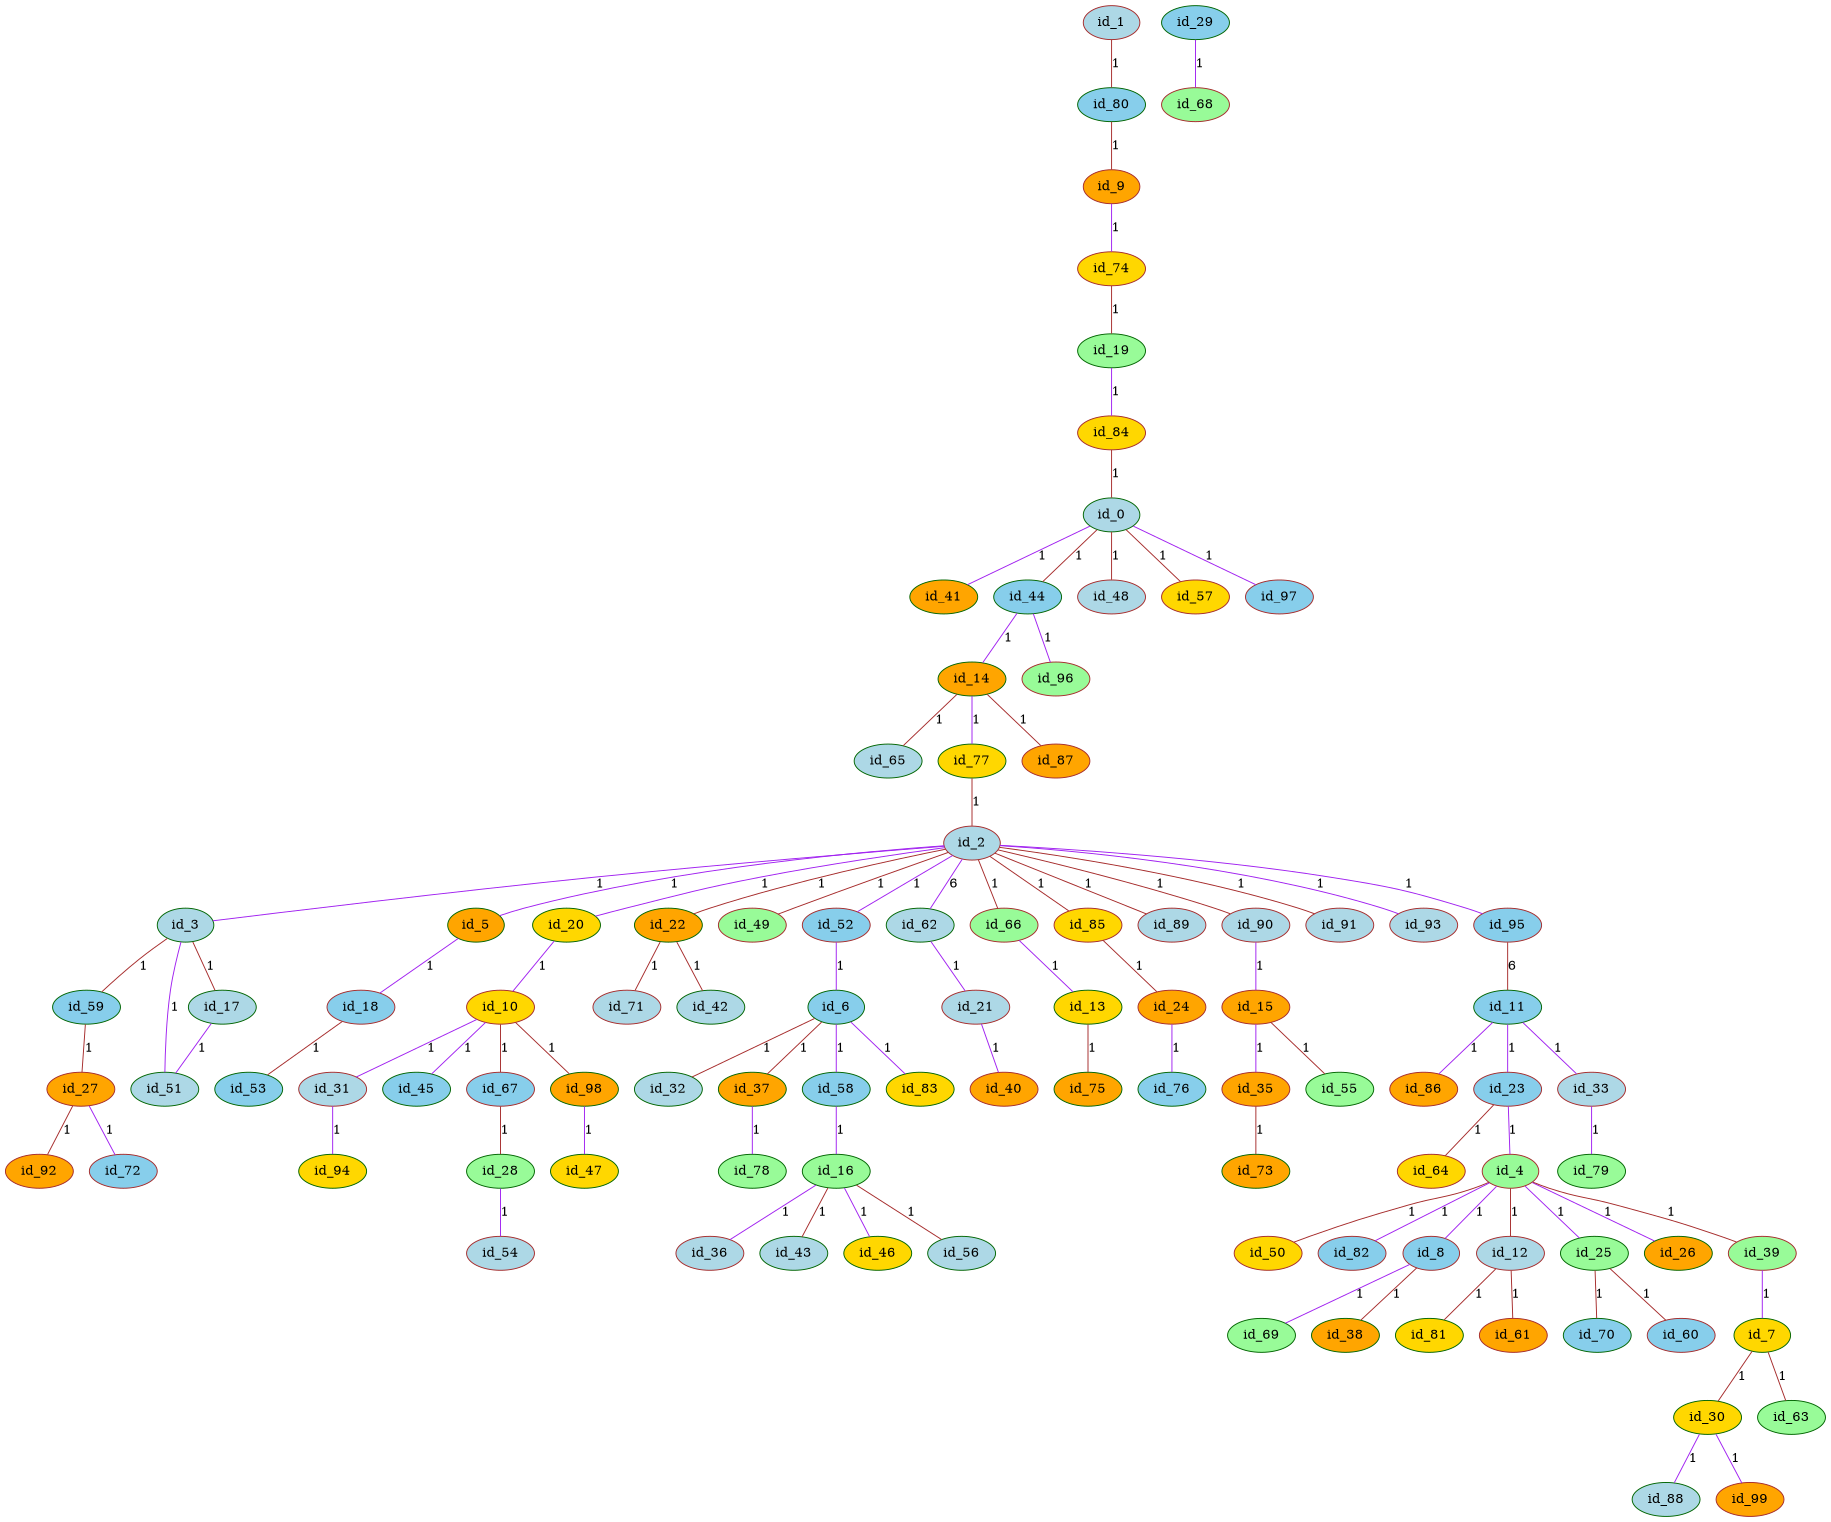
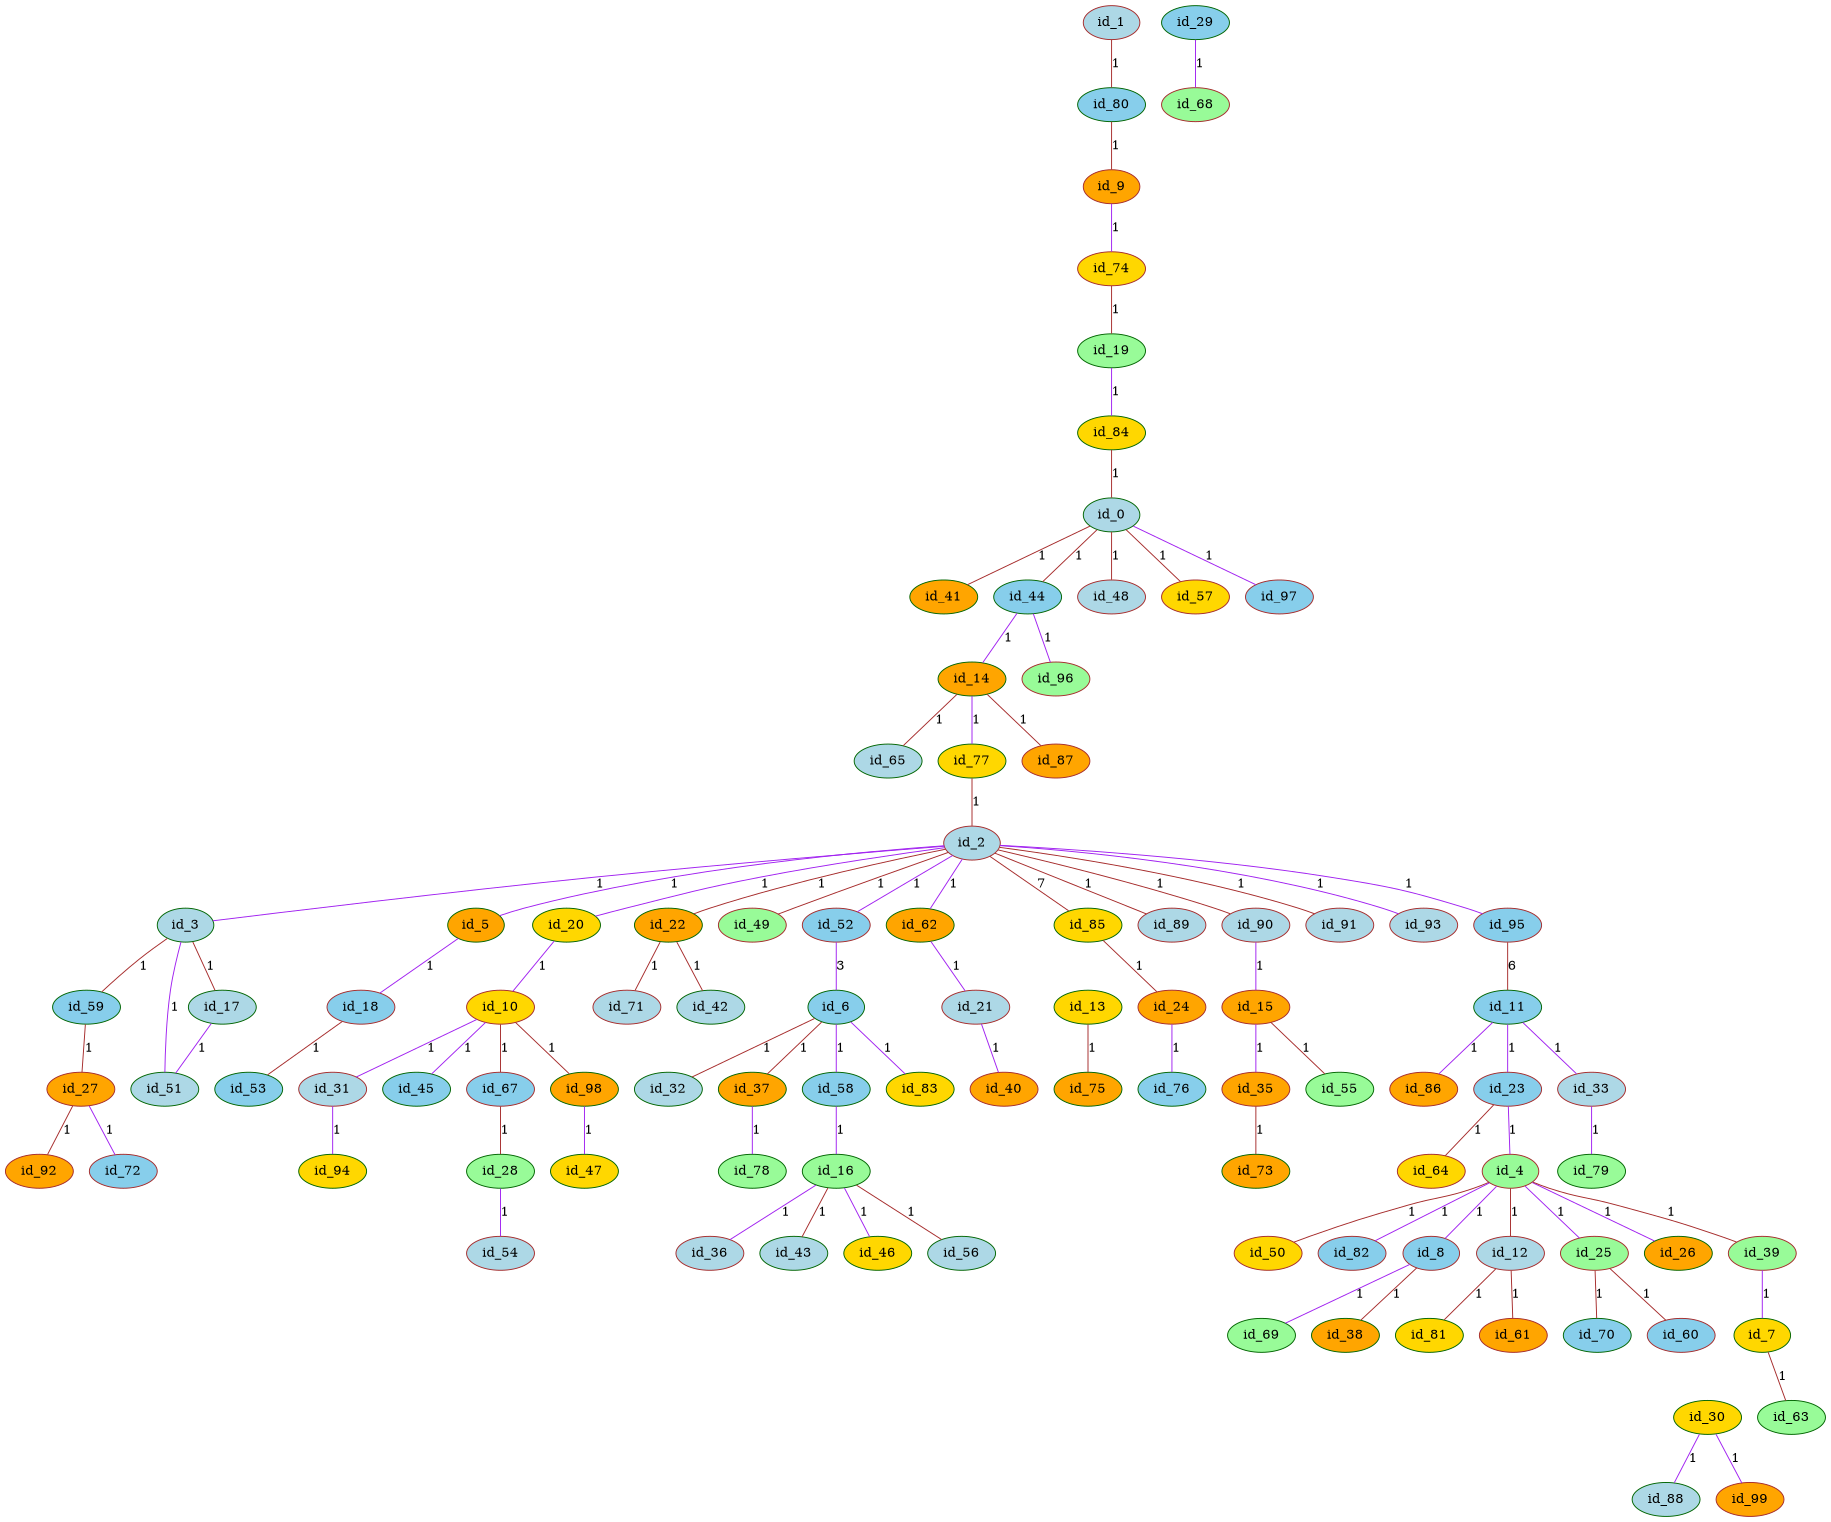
(1112, 433) -> (1112, 433)
(1029, 555) -> (1029, 555)
(954, 884) -> (954, 884)
(1042, 884) -> (1042, 884)
(920, 925) -> (920, 925)
(1004, 925) -> none
(1088, 925) -> (1088, 925)
(841, 966) -> (841, 966)
(1594, 1253) -> (1594, 1253)
(1735, 1376) -> none
